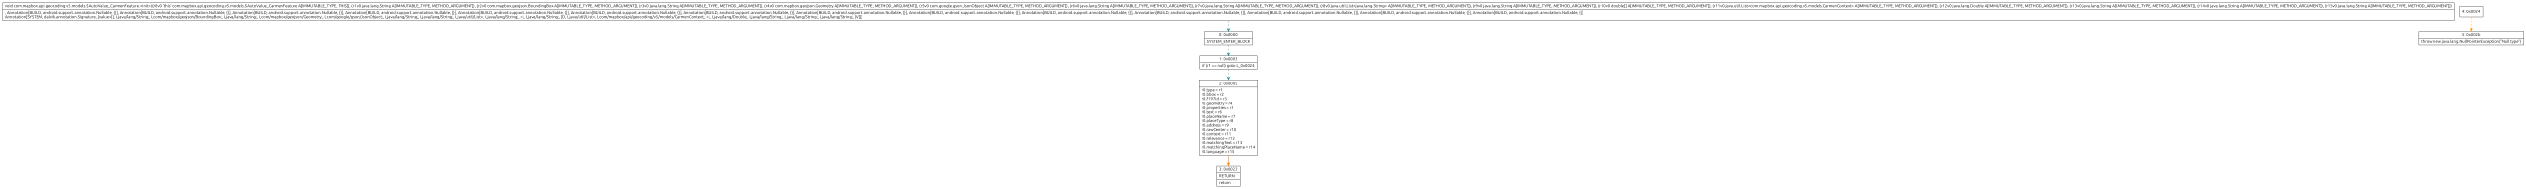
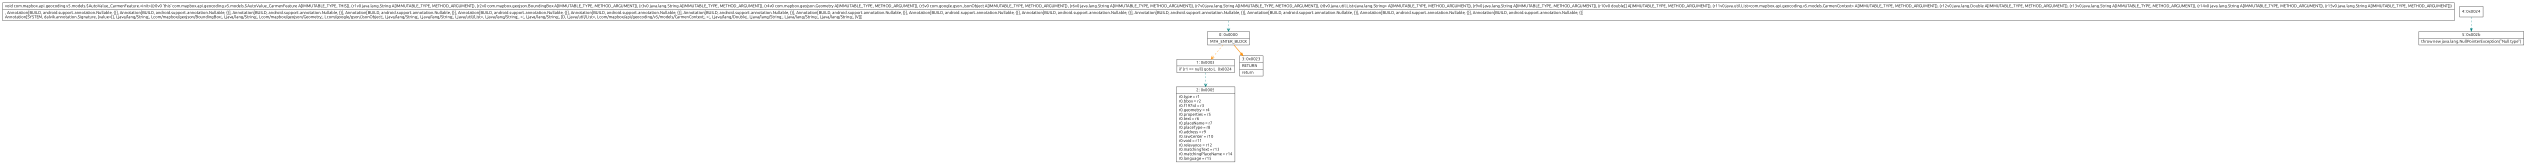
(2471, 23) -> (2471, 23)
(1228, 41) -> (1228, 41)
(1228, 49) -> (1218, 51)
(1216, 134) -> (1190, 141)
(1228, 159) -> (1238, 49)
